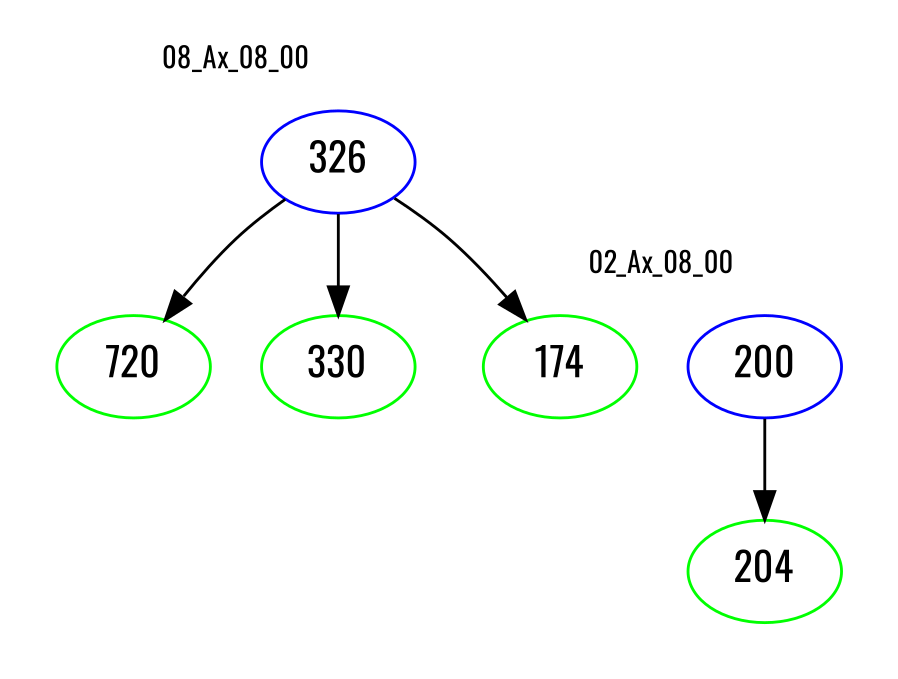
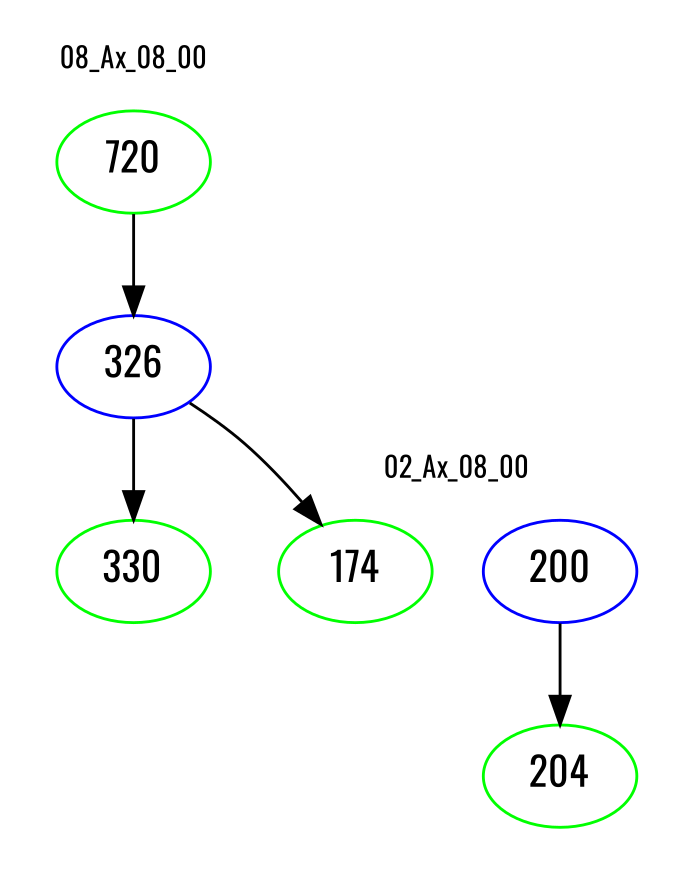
(231, 244) -> (134, 250)
